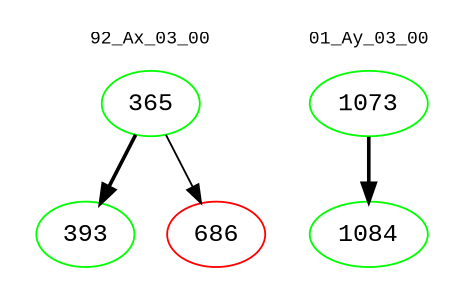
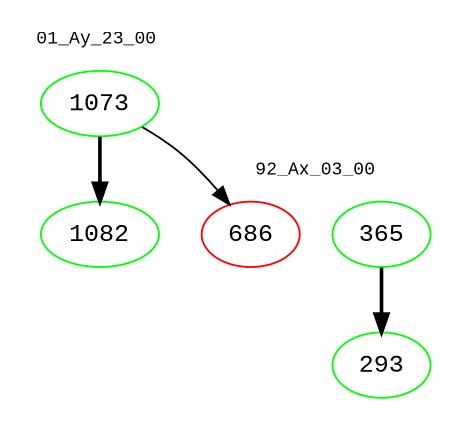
(370, 39) -> (97, 39)
(179, 161) -> (199, 170)
(85, 234) -> (382, 365)
(369, 234) -> (100, 234)
